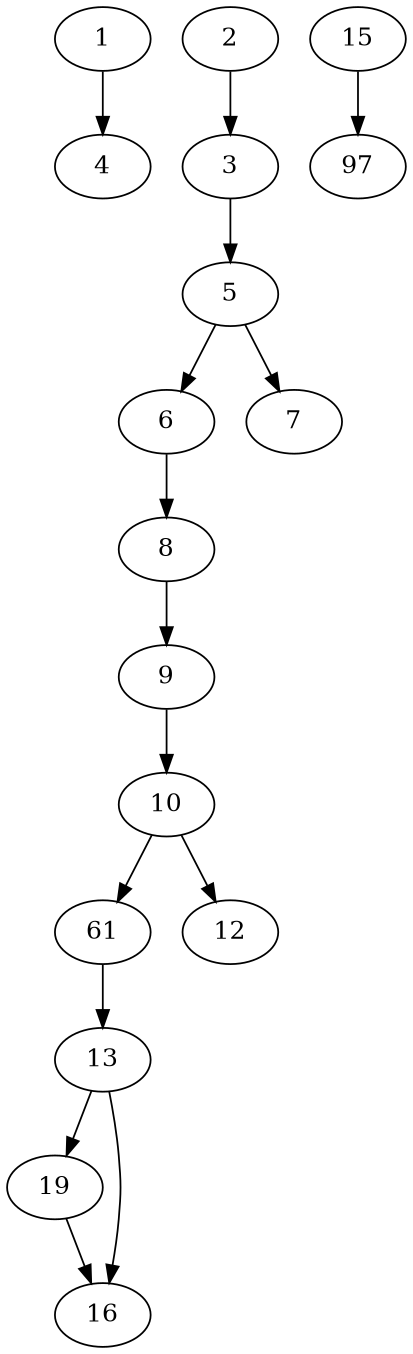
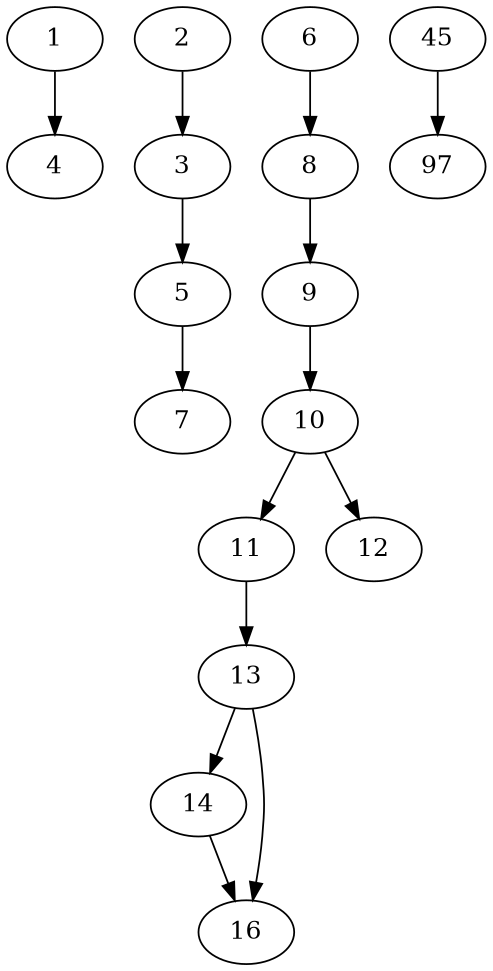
(358, 39) -> (438, 39)
(203, 350) -> none
(103, 932) -> (246, 549)
(55, 1187) -> (198, 805)
